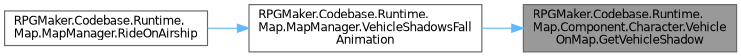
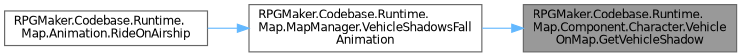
(106, 28) -> (106, 28)
